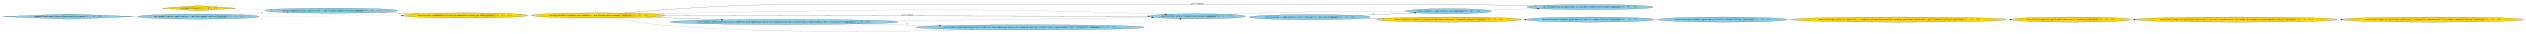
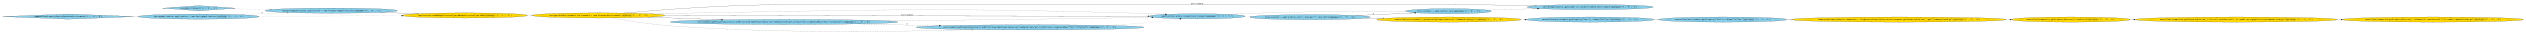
(199, 8) -> (199, 8)
